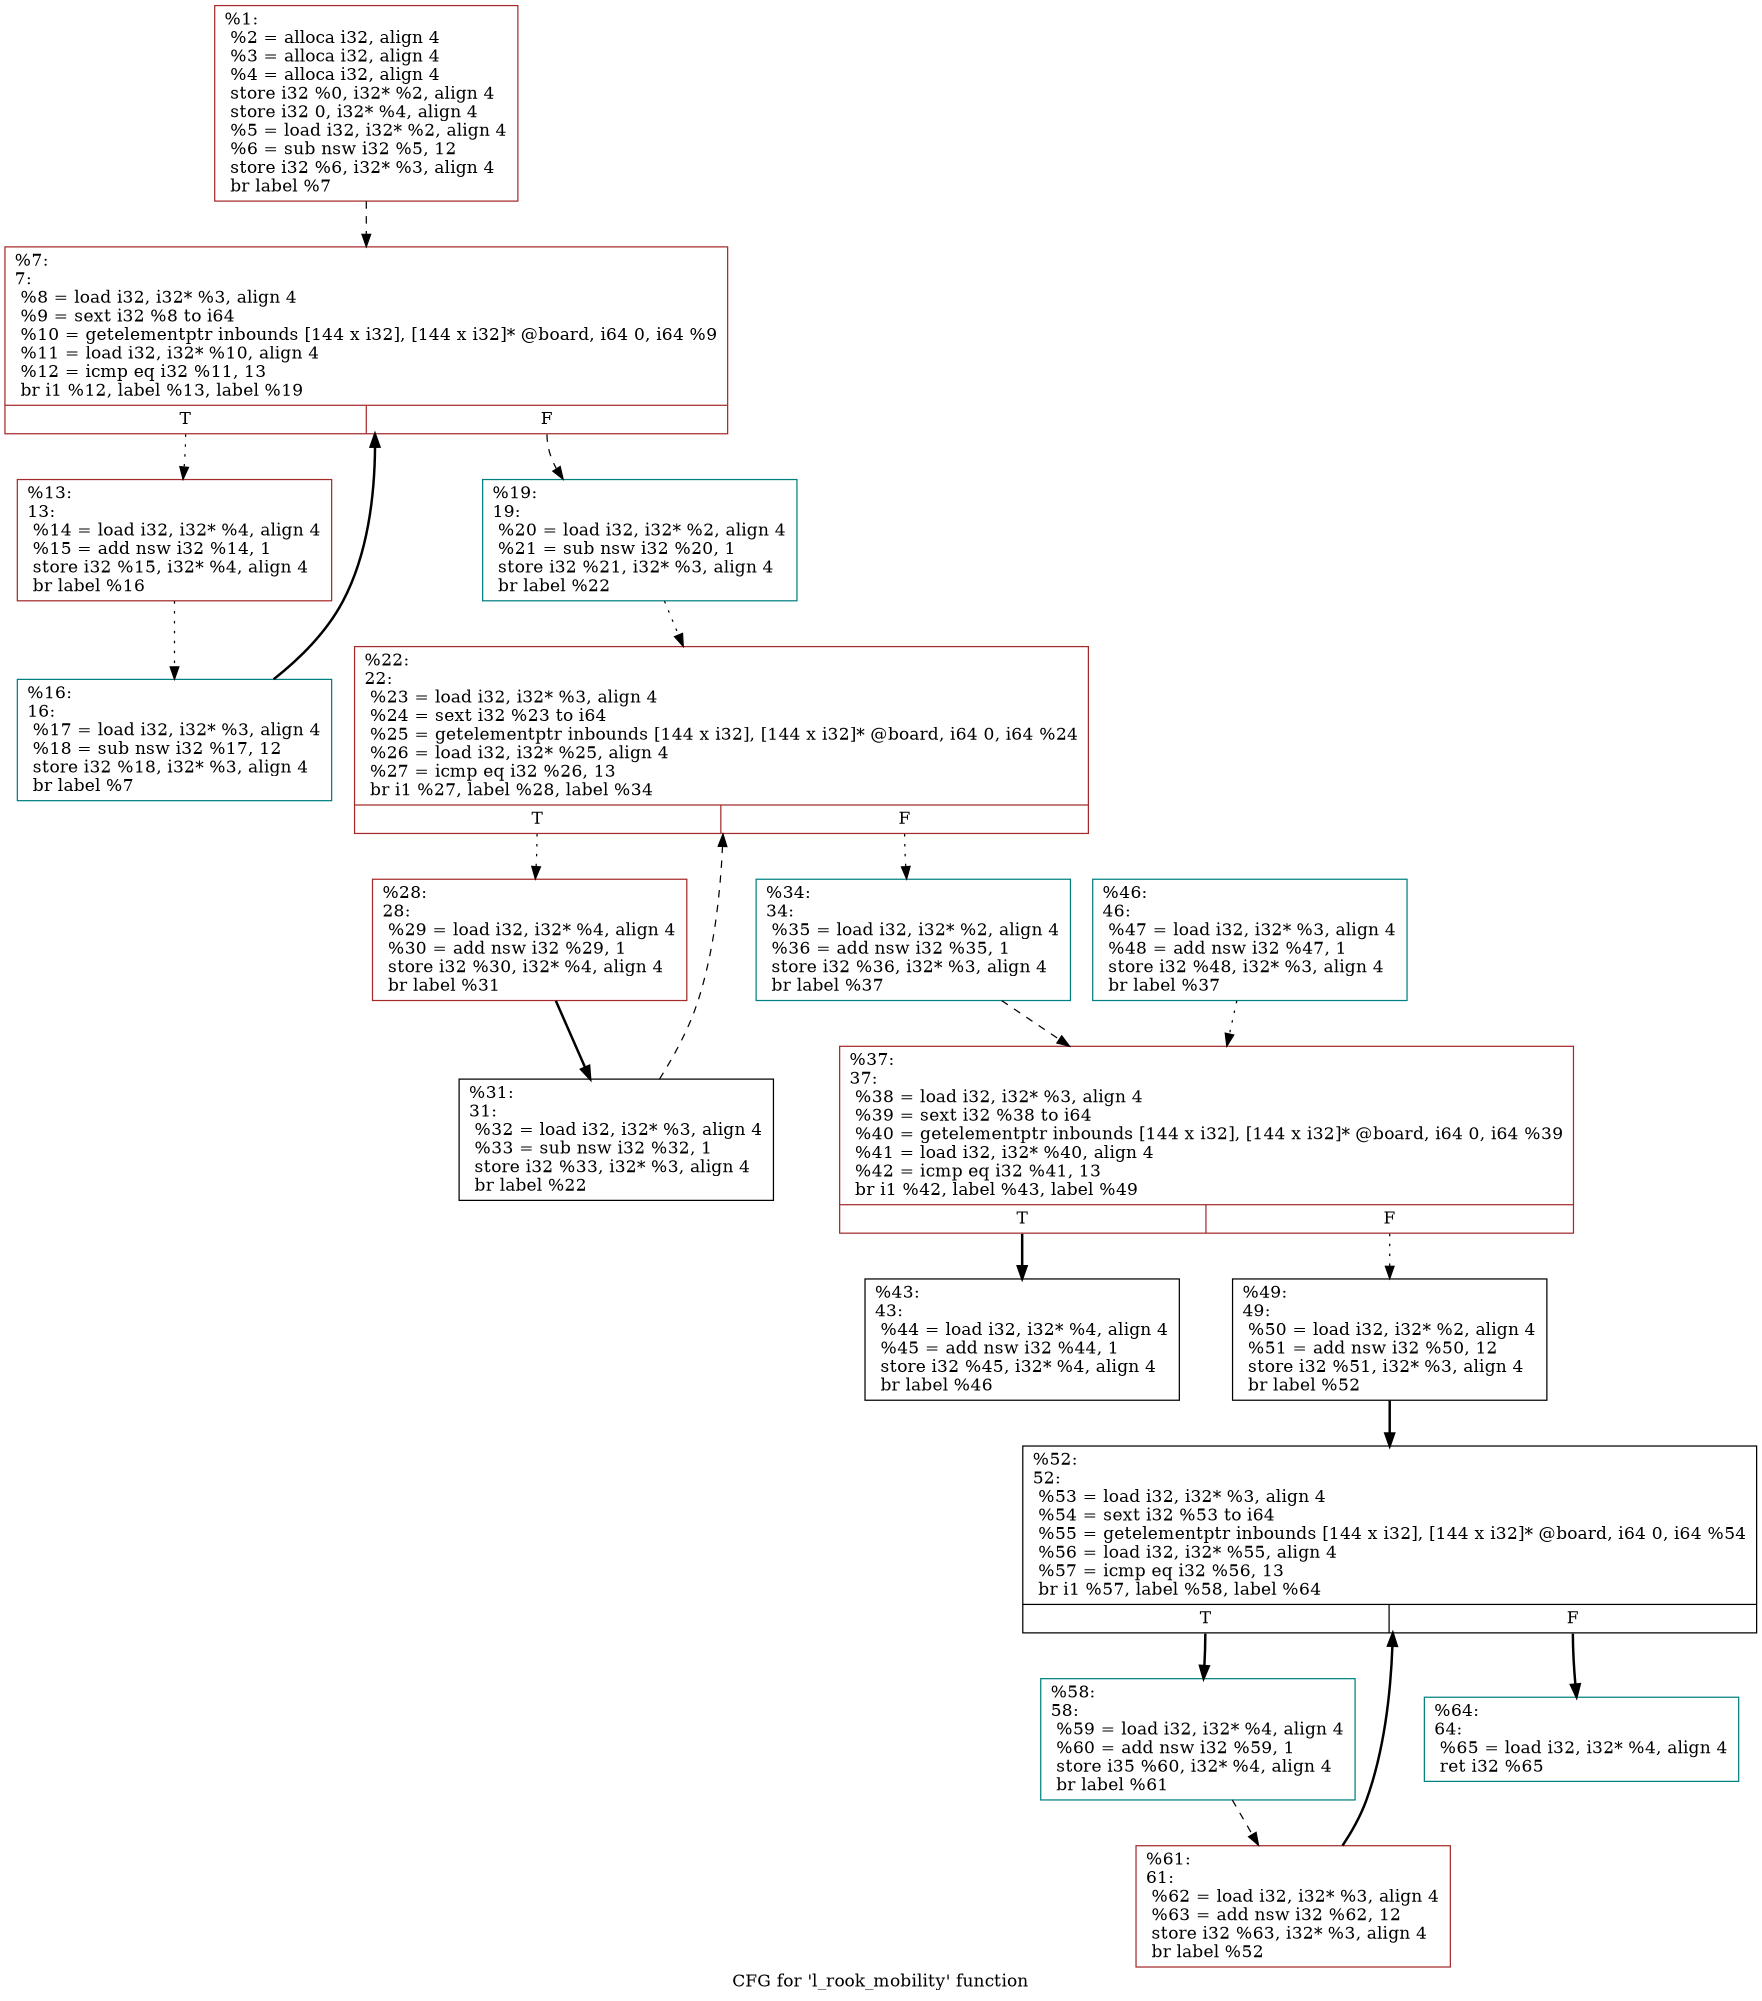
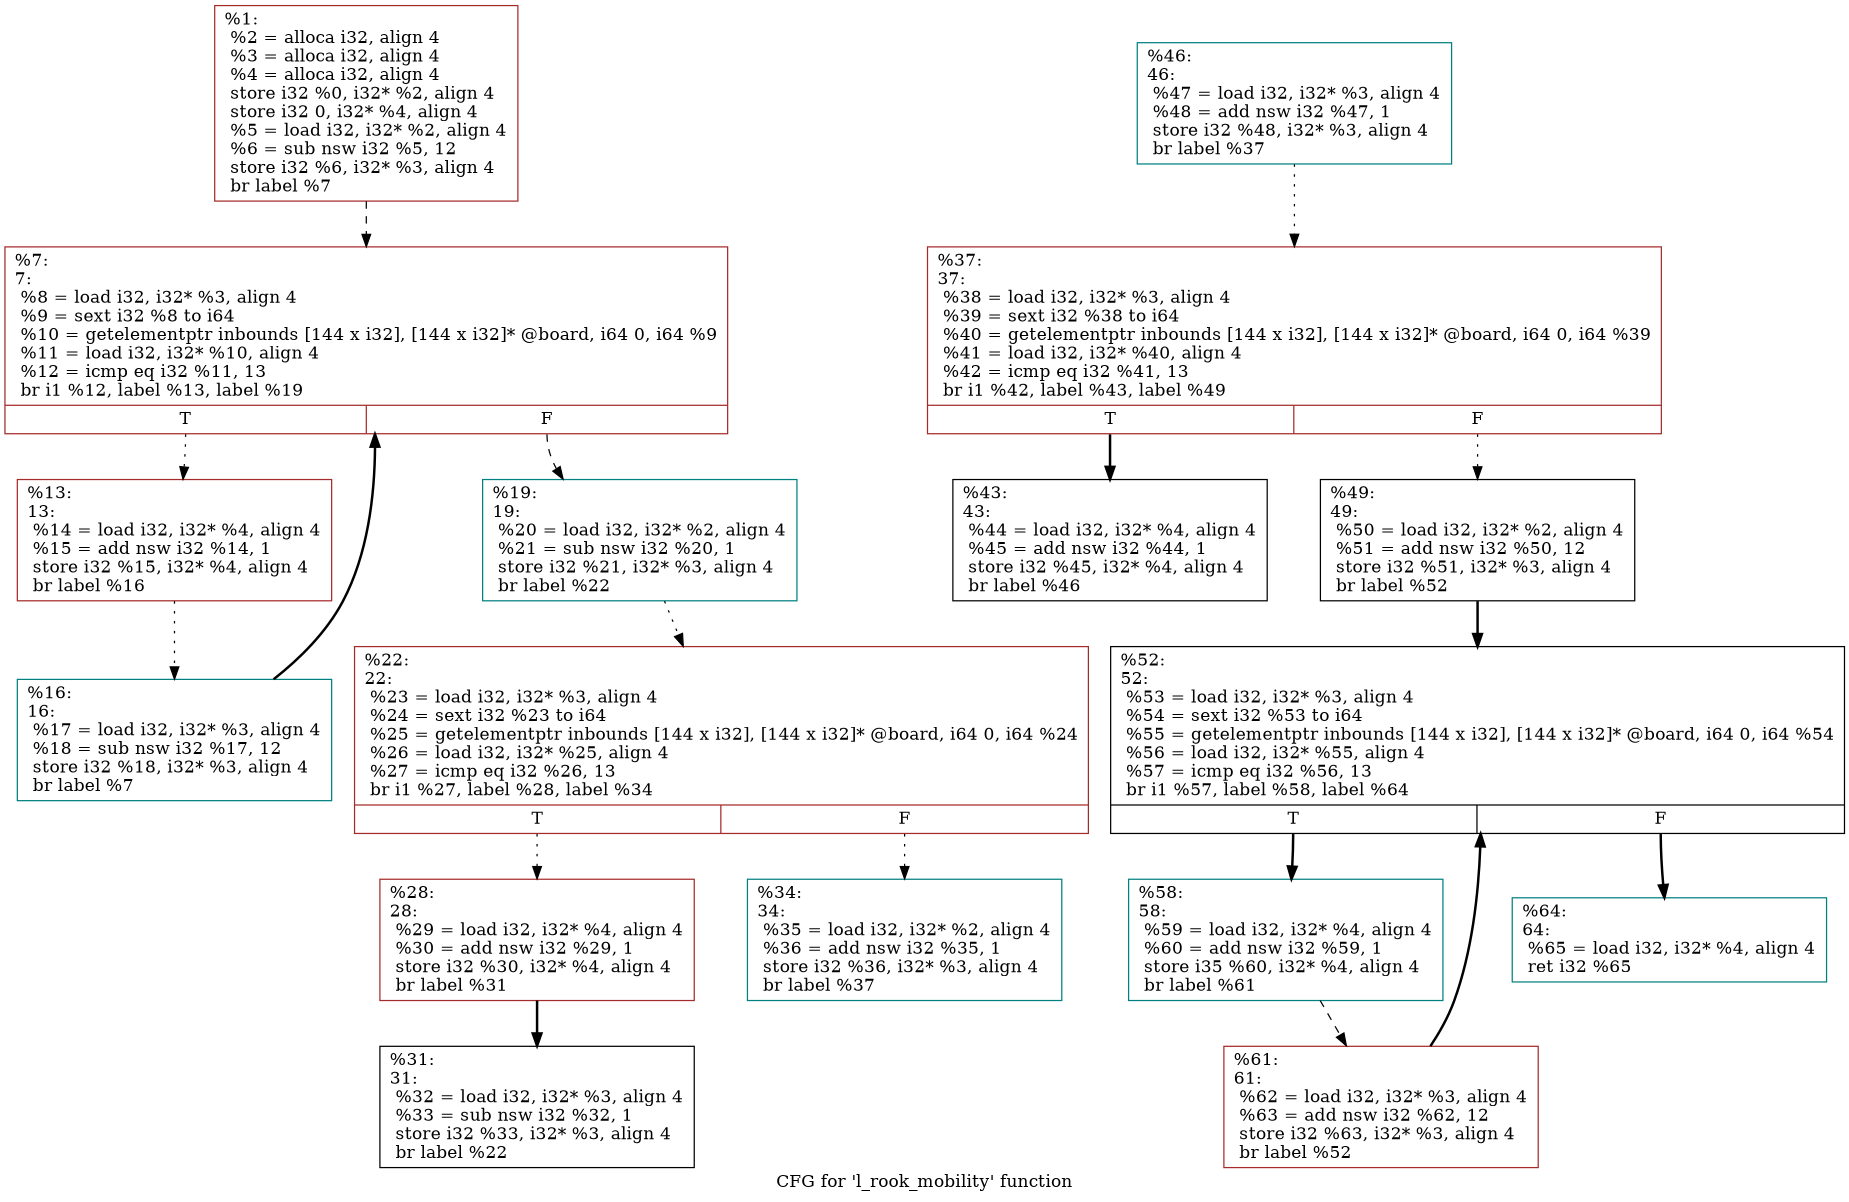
(707, 968) -> none
(1030, 1020) -> none
